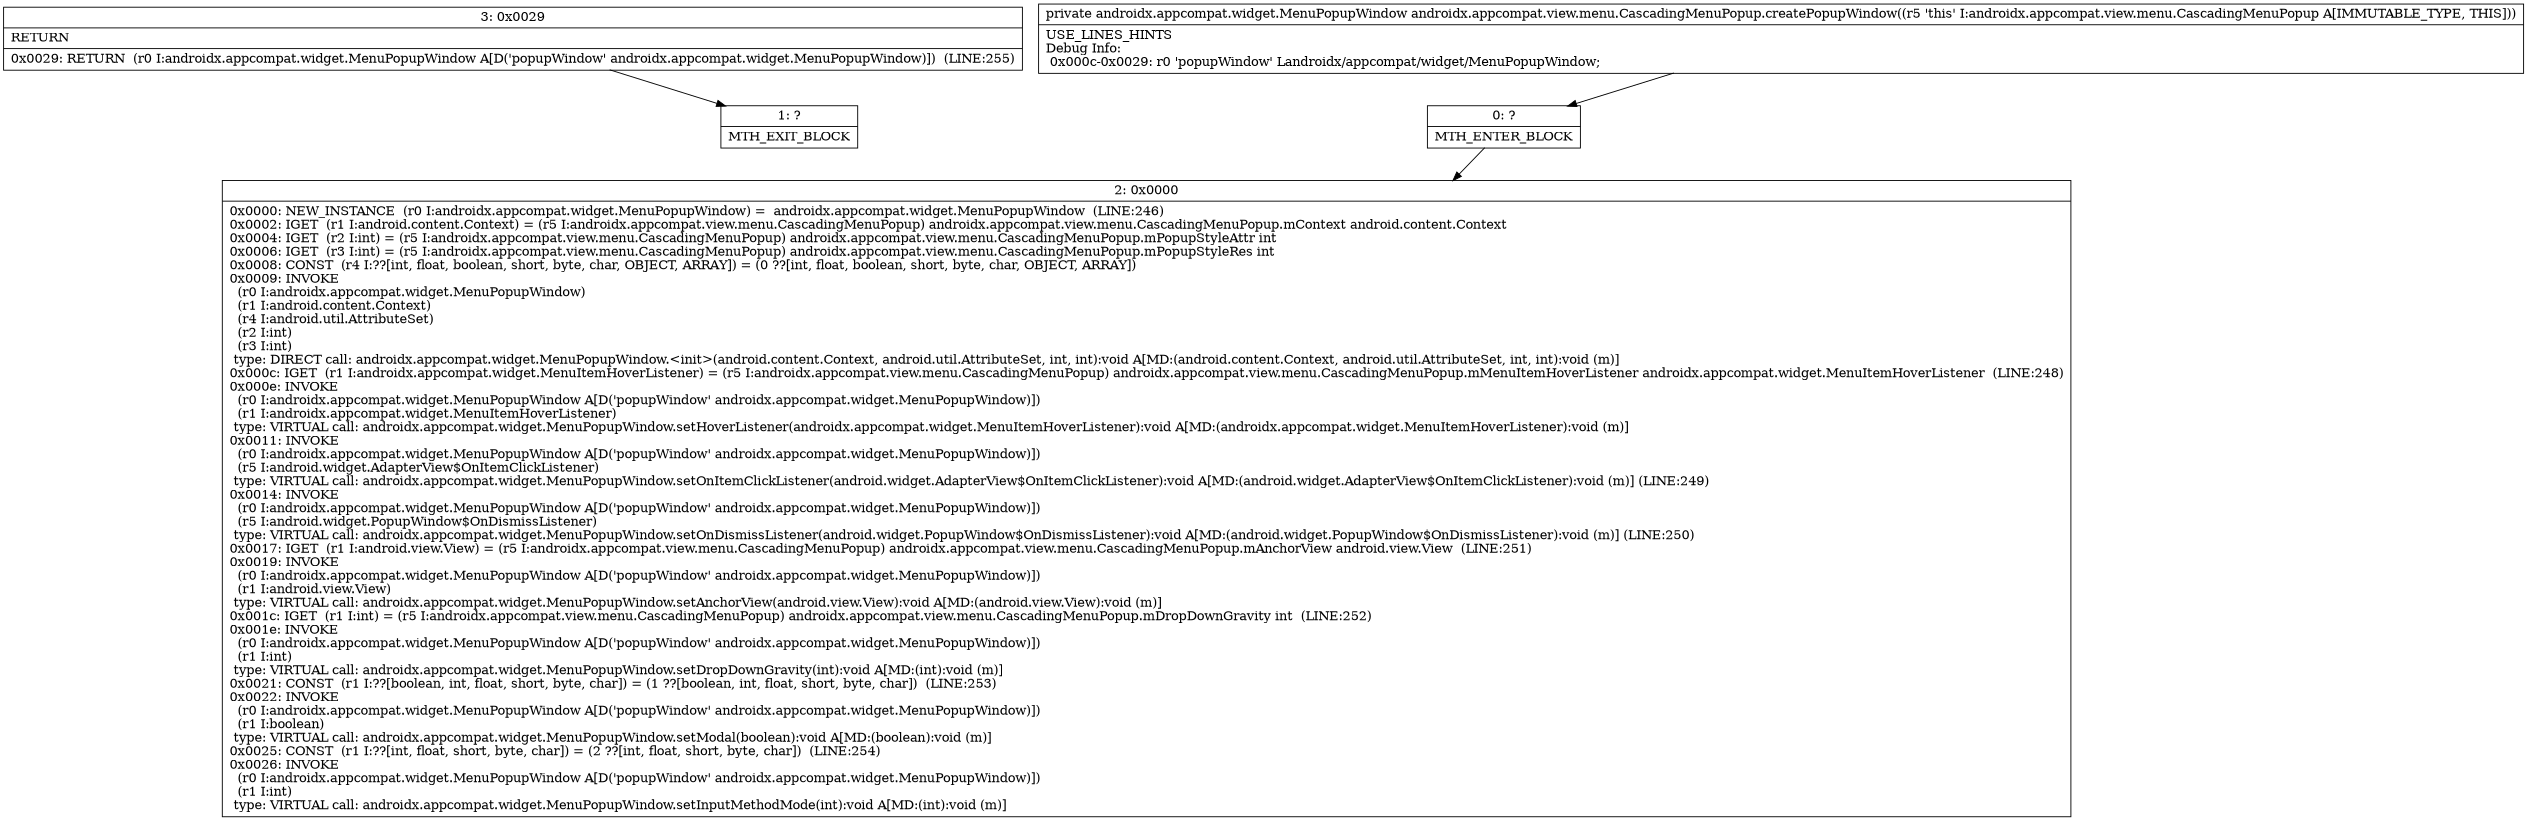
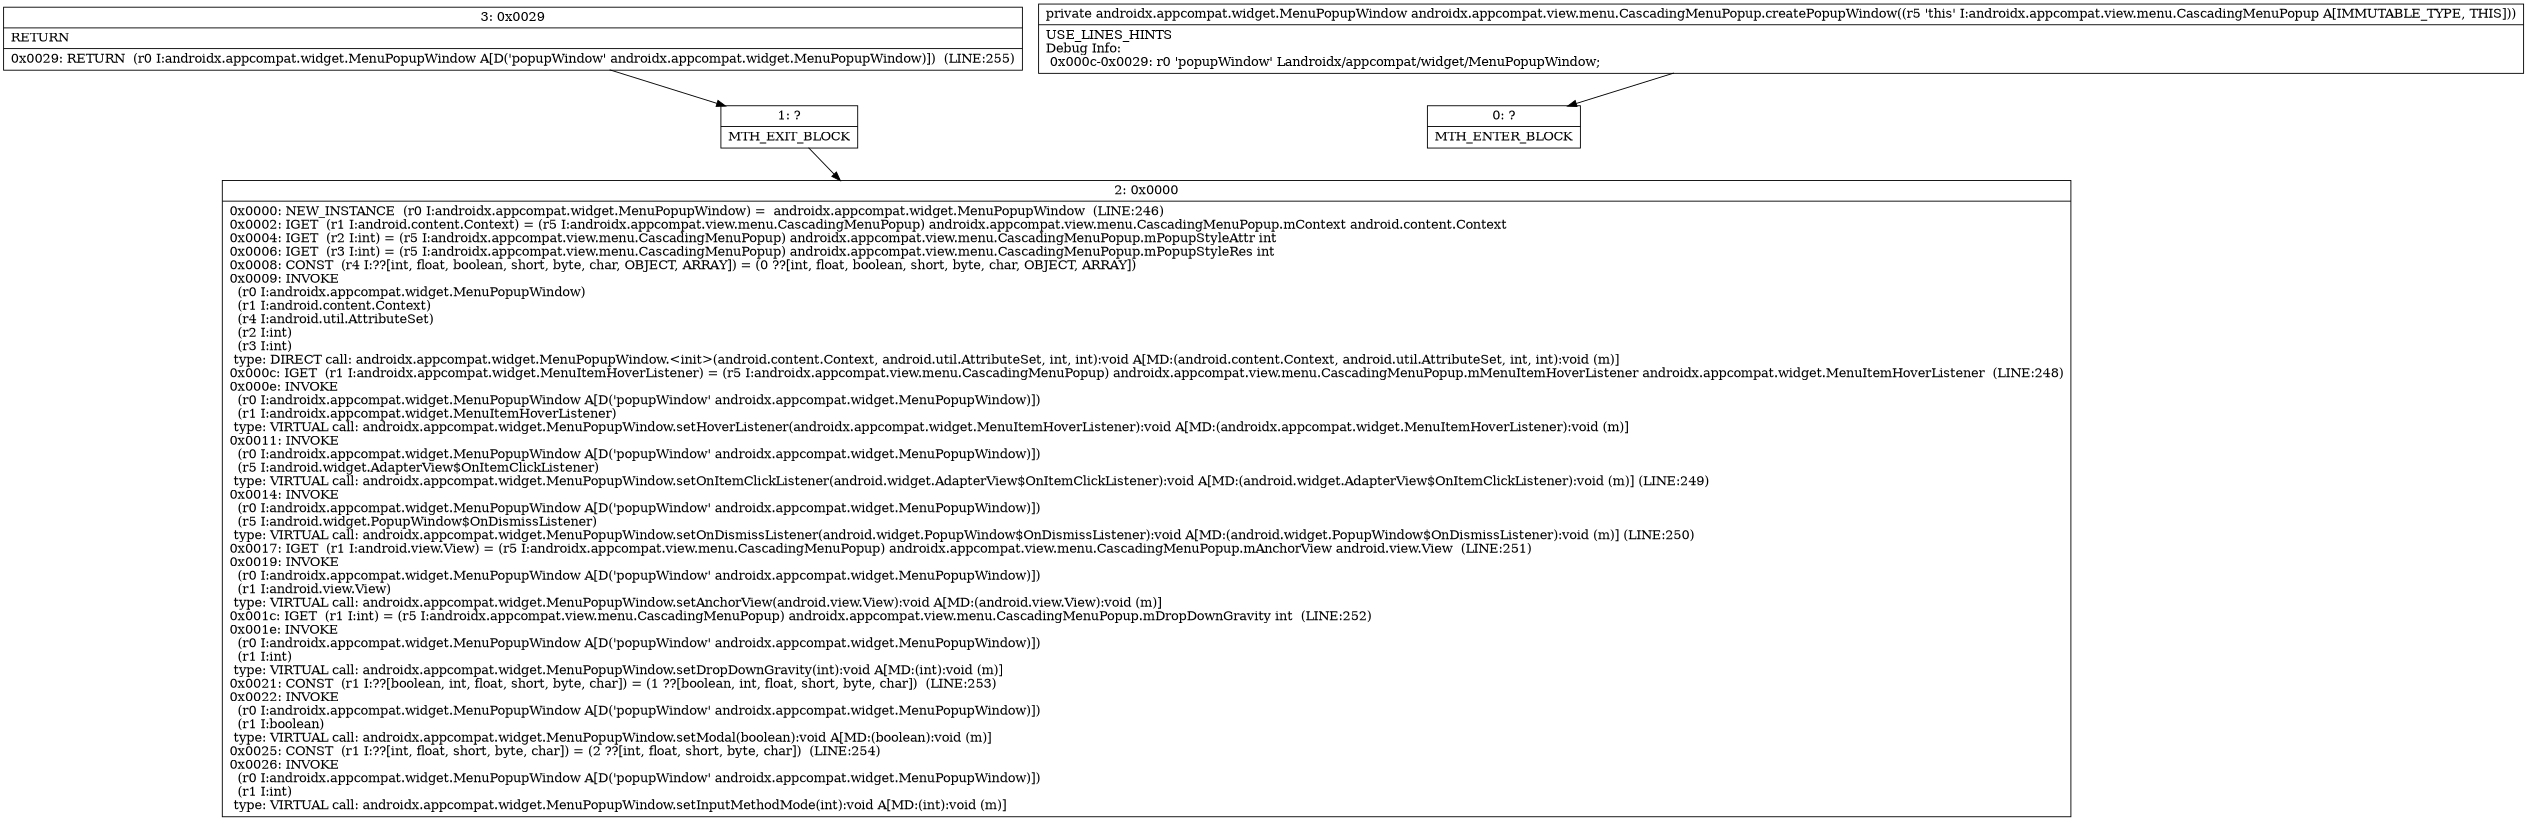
(1472, 161) -> (821, 161)
